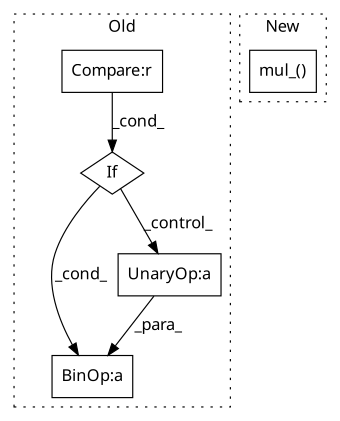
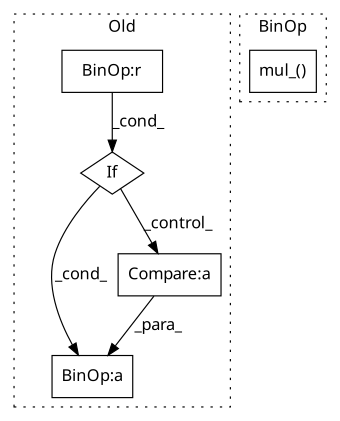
(283, 27) -> (283, 27)
(112, 71) -> (112, 71)
(170, 275) -> (170, 275)
